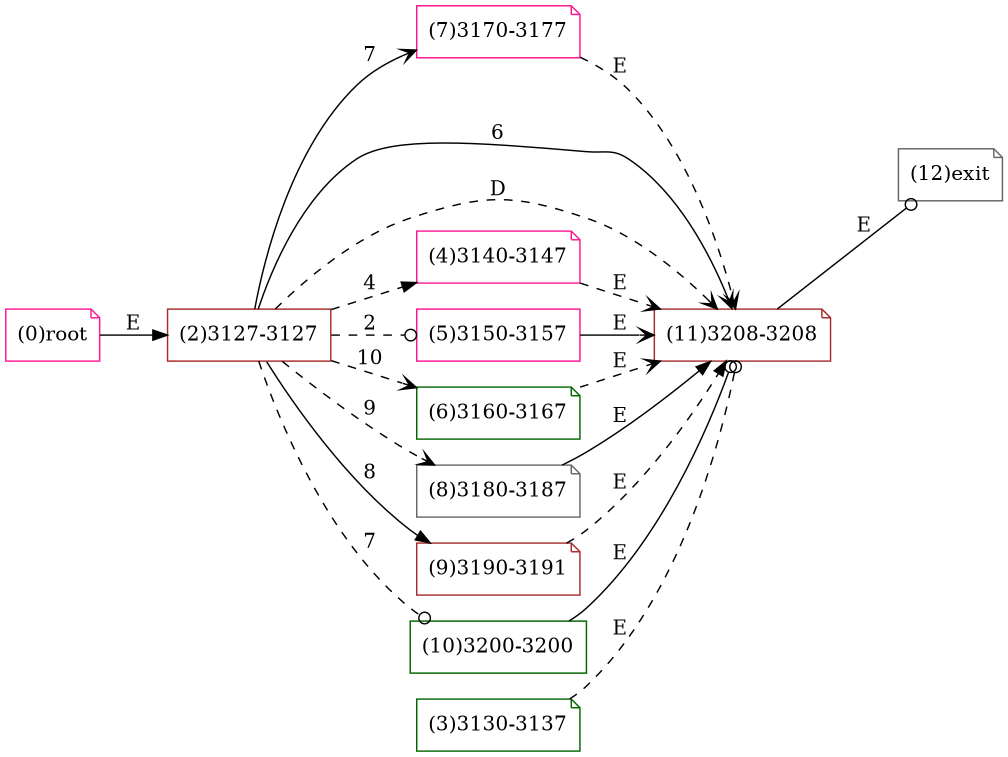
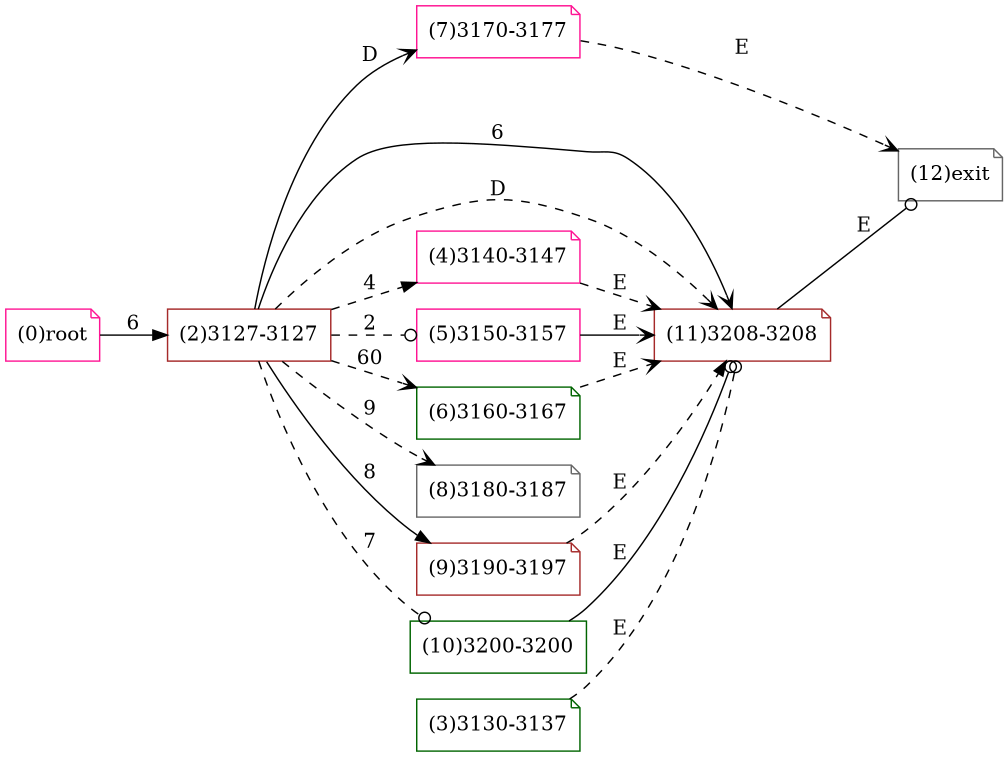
(370, 56) -> (370, 56)
(679, 160) -> (735, 84)
(134, 324) -> (134, 324)
(370, 359) -> (370, 359)
(633, 422) -> none
(498, 569) -> (498, 569)
